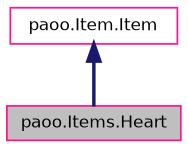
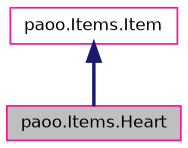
(94, 26) -> (94, 26)
